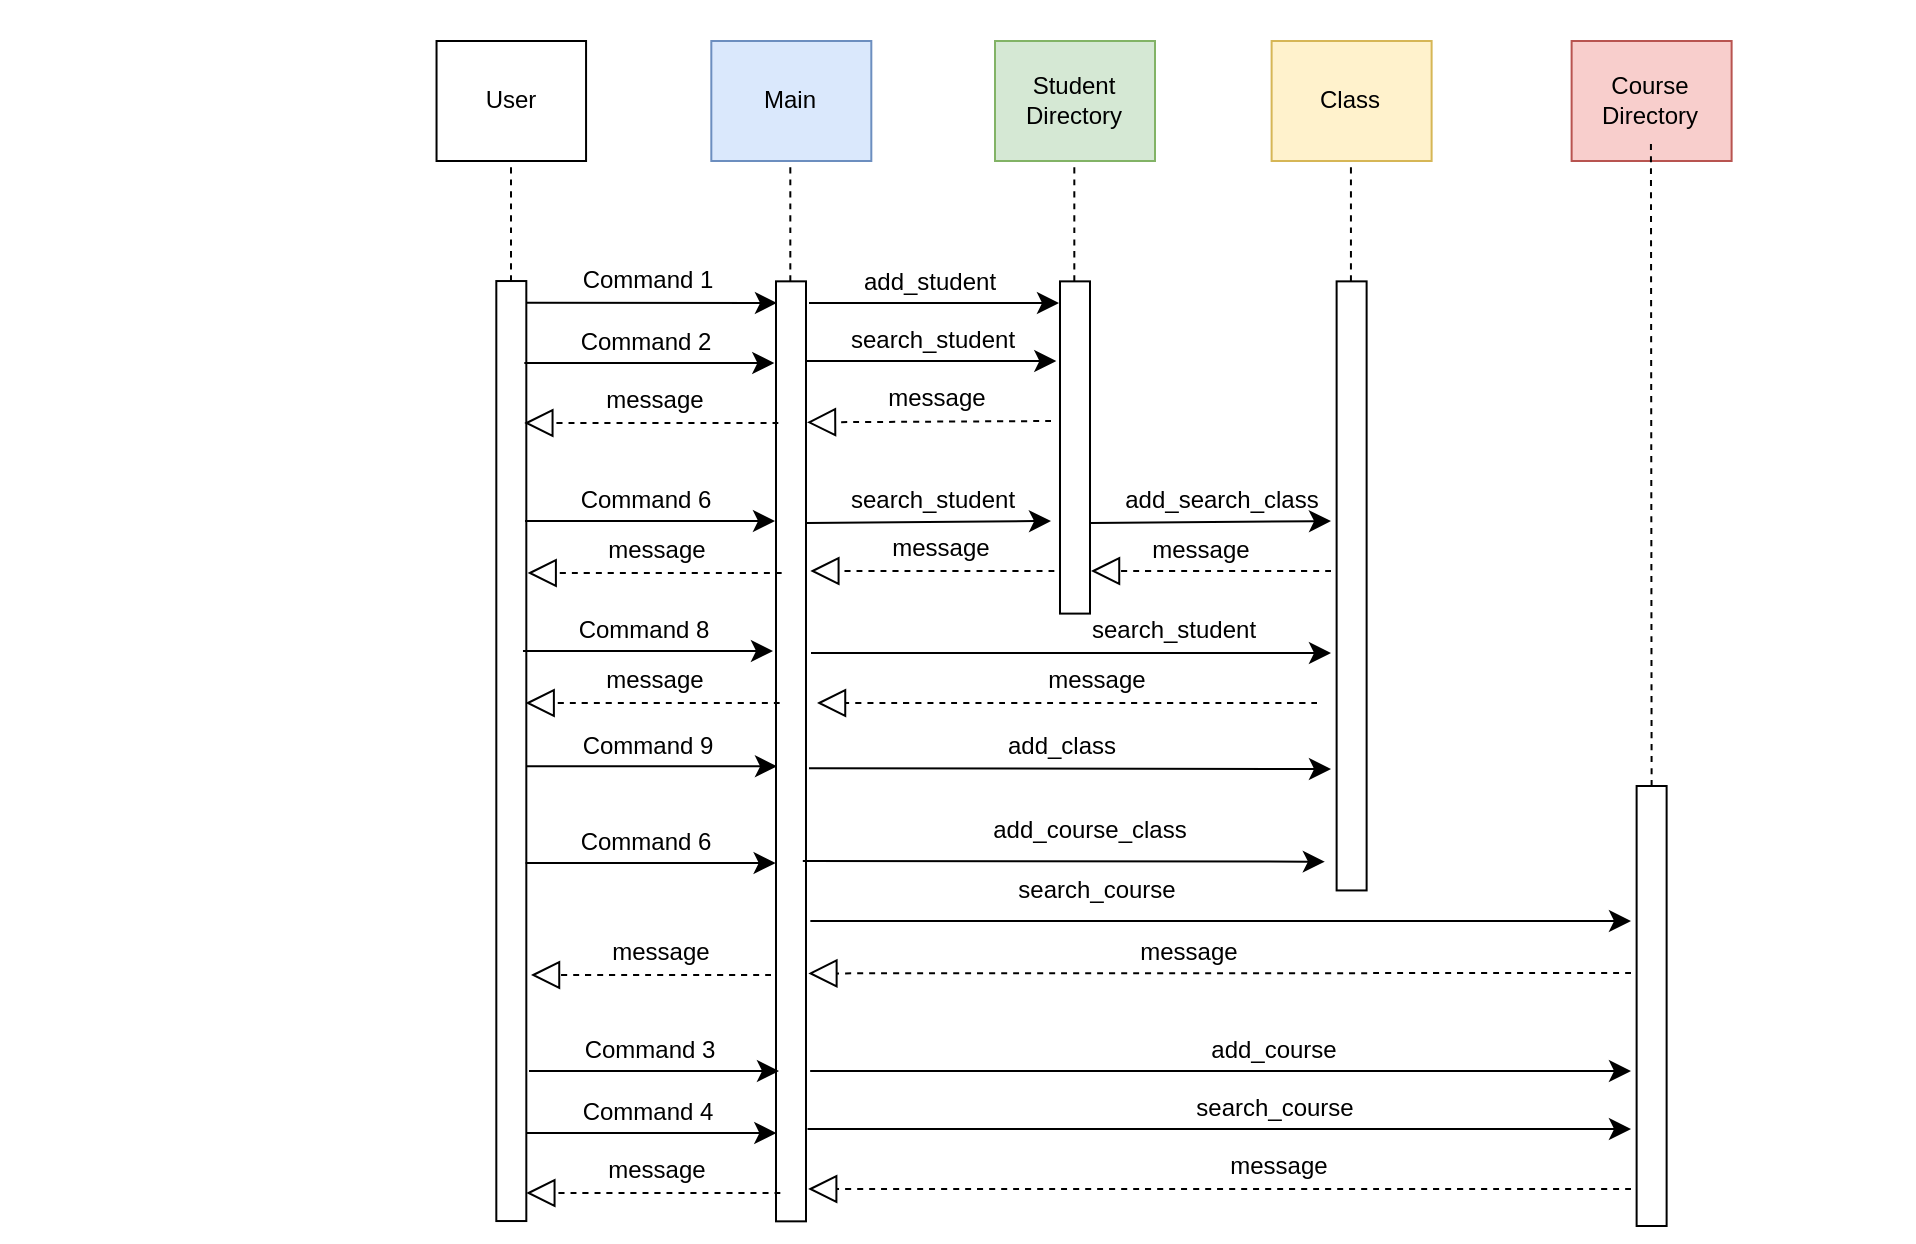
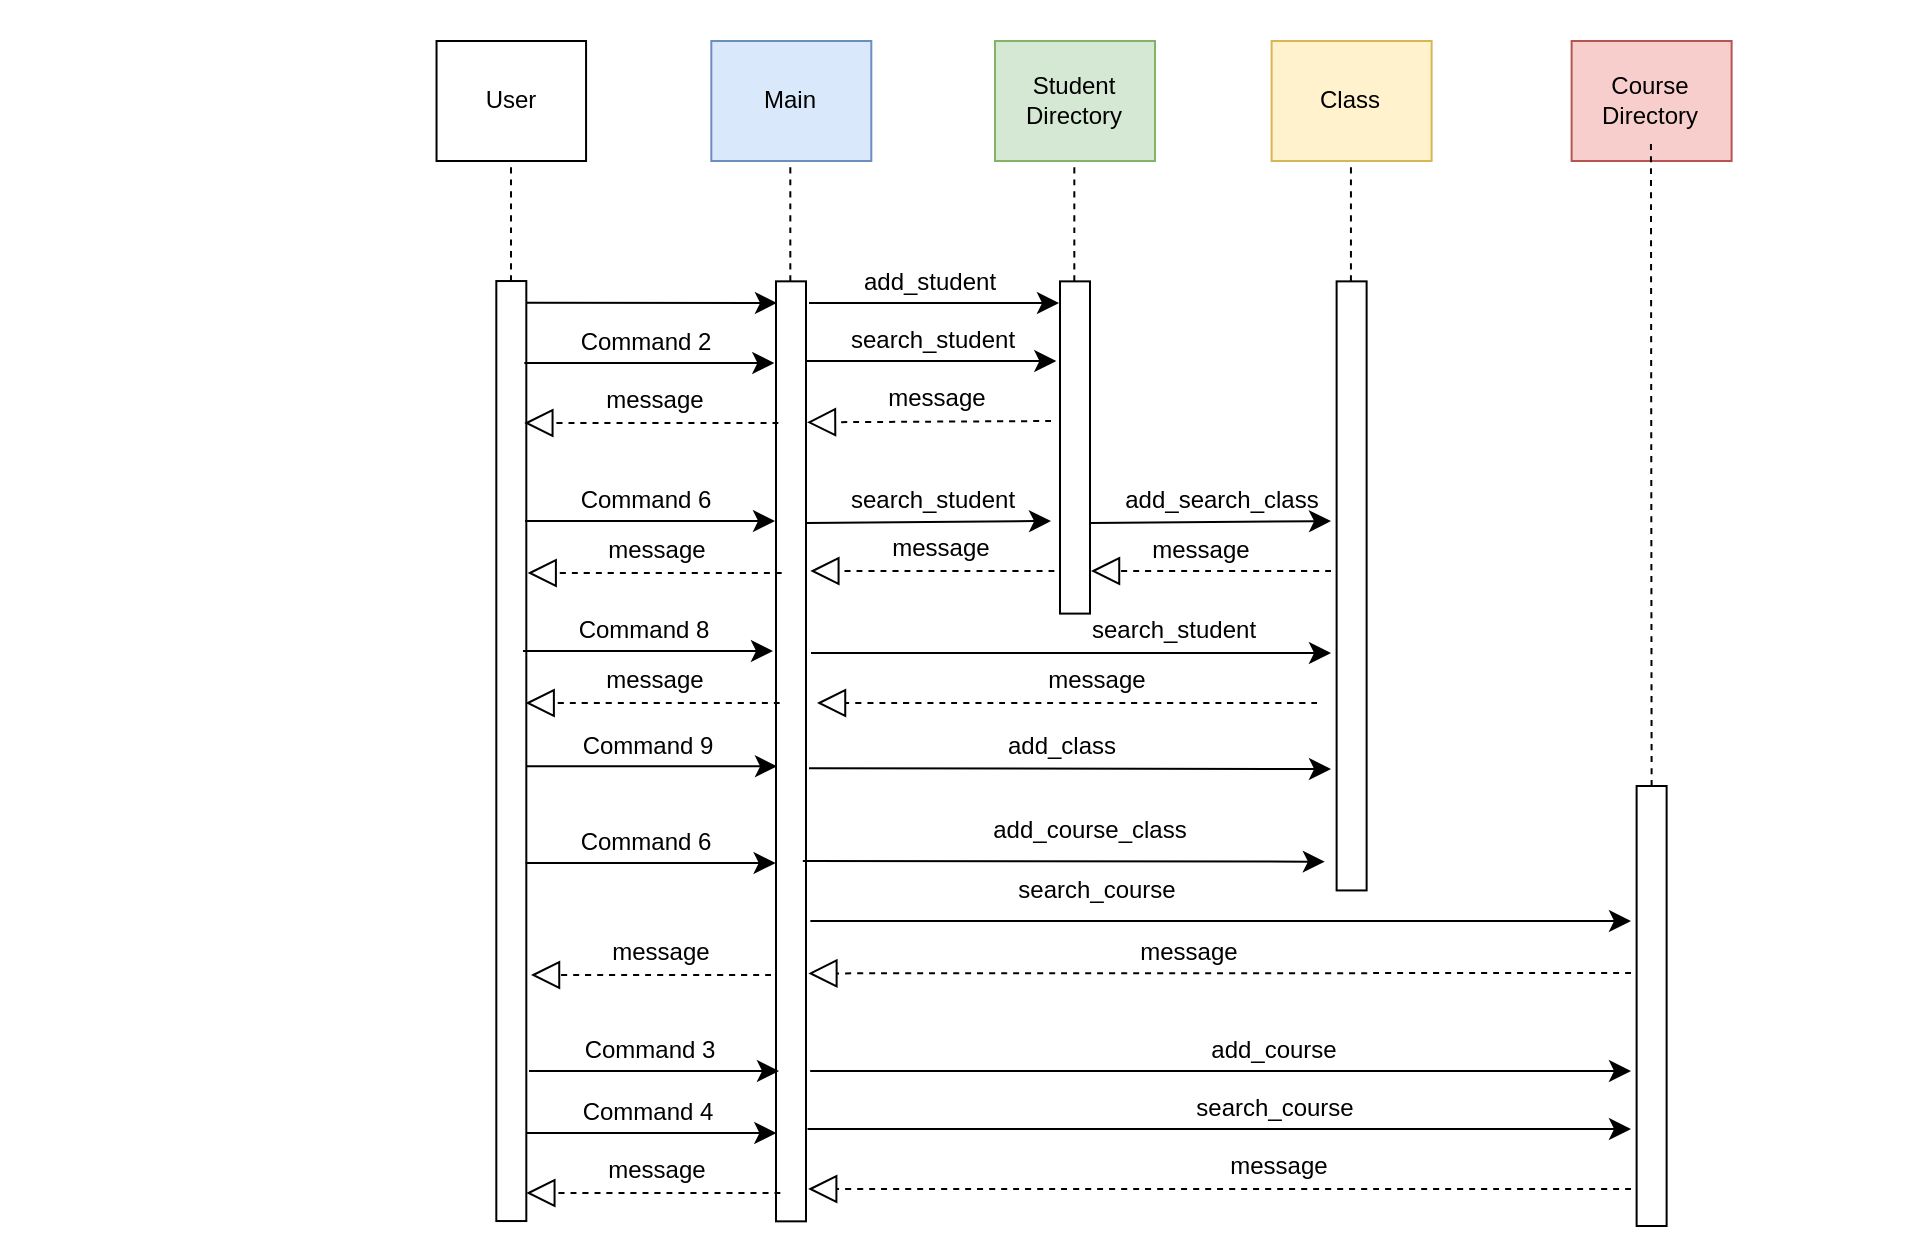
(649, 281) -> none
